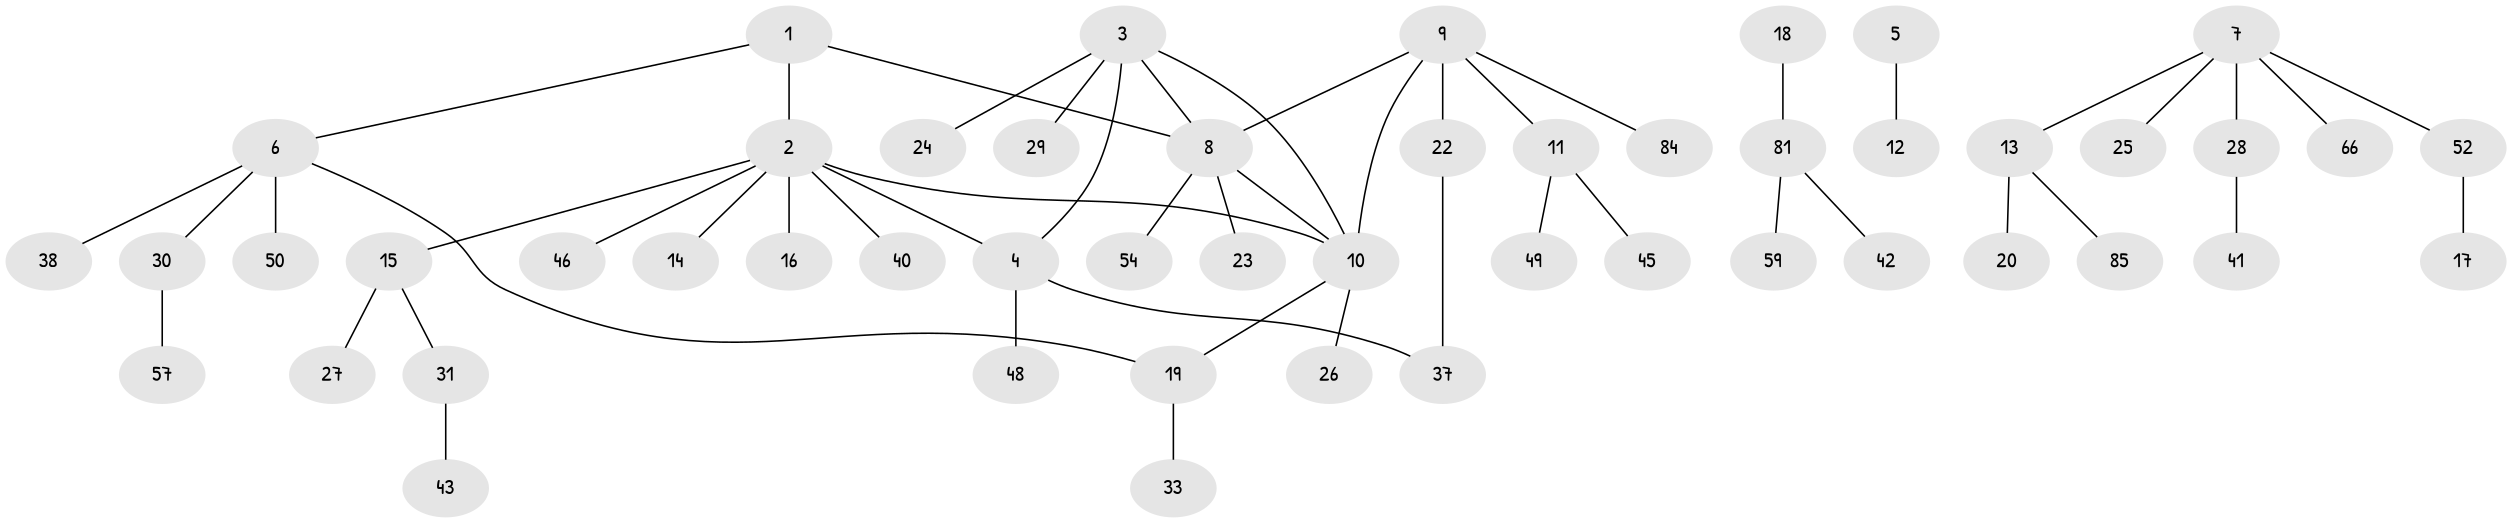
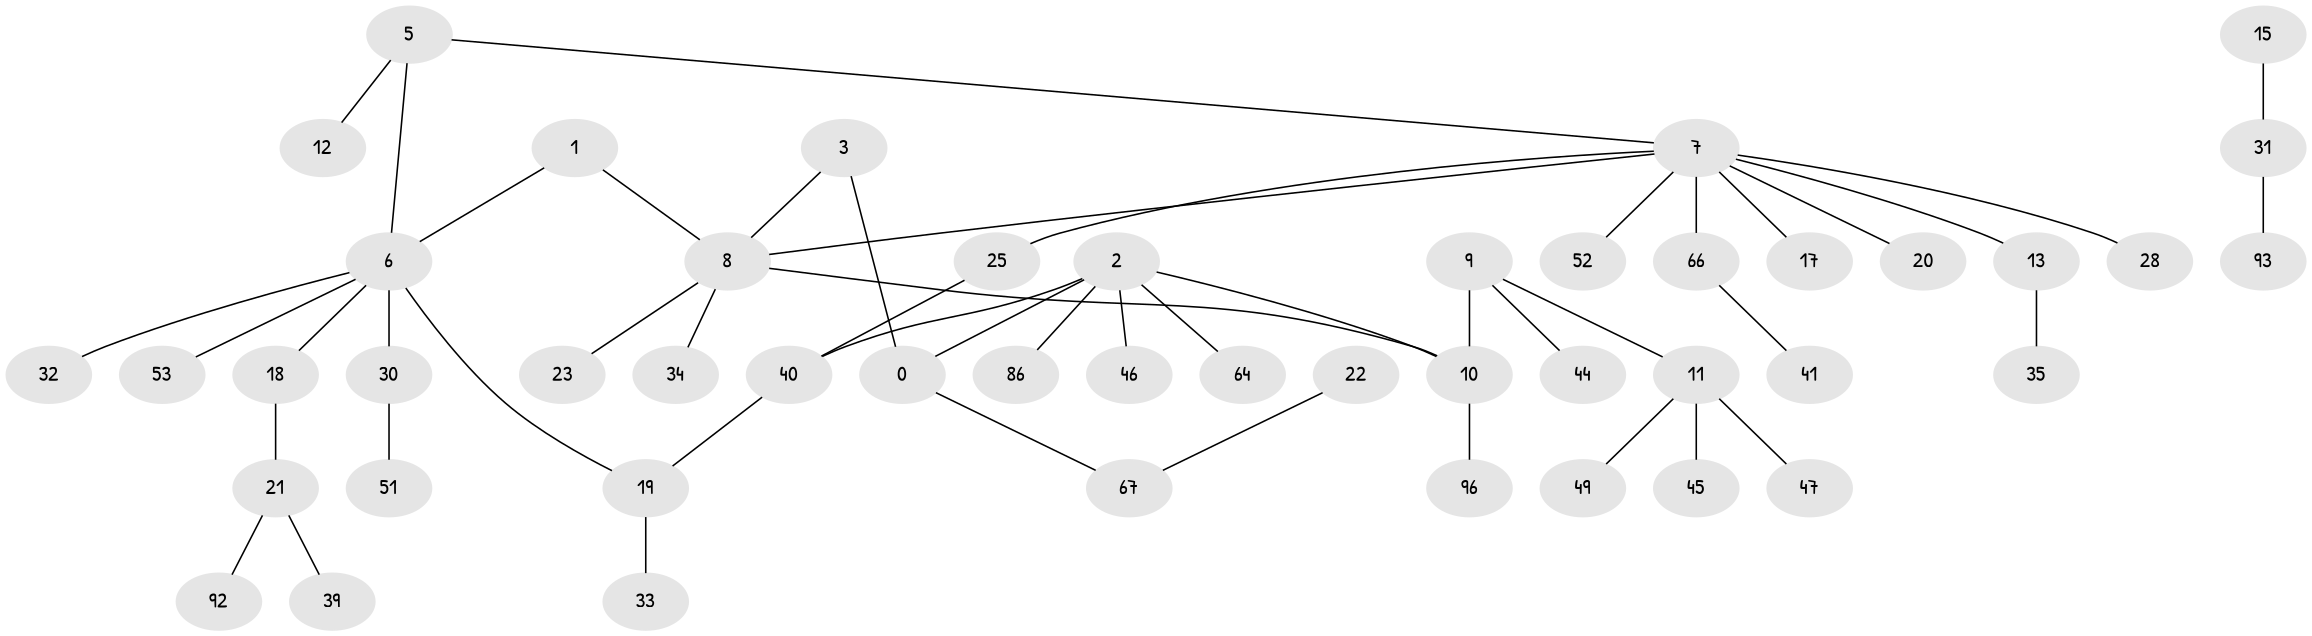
none -> (1053, 91)
(1326, 91) -> (1079, 217)
(789, 92) -> none
(1443, 92) -> none
(1275, 128) -> none
none -> (399, 148)
(923, 148) -> none
(1036, 148) -> none
(1670, 148) -> (1583, 375)
(1783, 148) -> (276, 488)
(589, 205) -> none
(2008, 205) -> (1810, 205)
(2237, 205) -> (1753, 318)
(2463, 205) -> (1753, 205)
(49, 261) -> (49, 375)
(276, 261) -> (162, 375)
(676, 261) -> (1243, 375)
(789, 261) -> (1016, 375)
(1016, 261) -> (902, 375)
(1129, 261) -> (676, 375)
(1773, 261) -> (332, 602)
(1887, 261) -> (219, 602)
(2120, 261) -> (2036, 375)
(1274, 313) -> (717, 432)
none -> (900, 314)
none -> (333, 318)
(162, 375) -> (389, 488)
(332, 375) -> none
(1016, 375) -> none
(1329, 375) -> (1469, 488)
(1443, 375) -> (1129, 488)
(446, 488) -> (2263, 261)
none -> (1810, 488)
